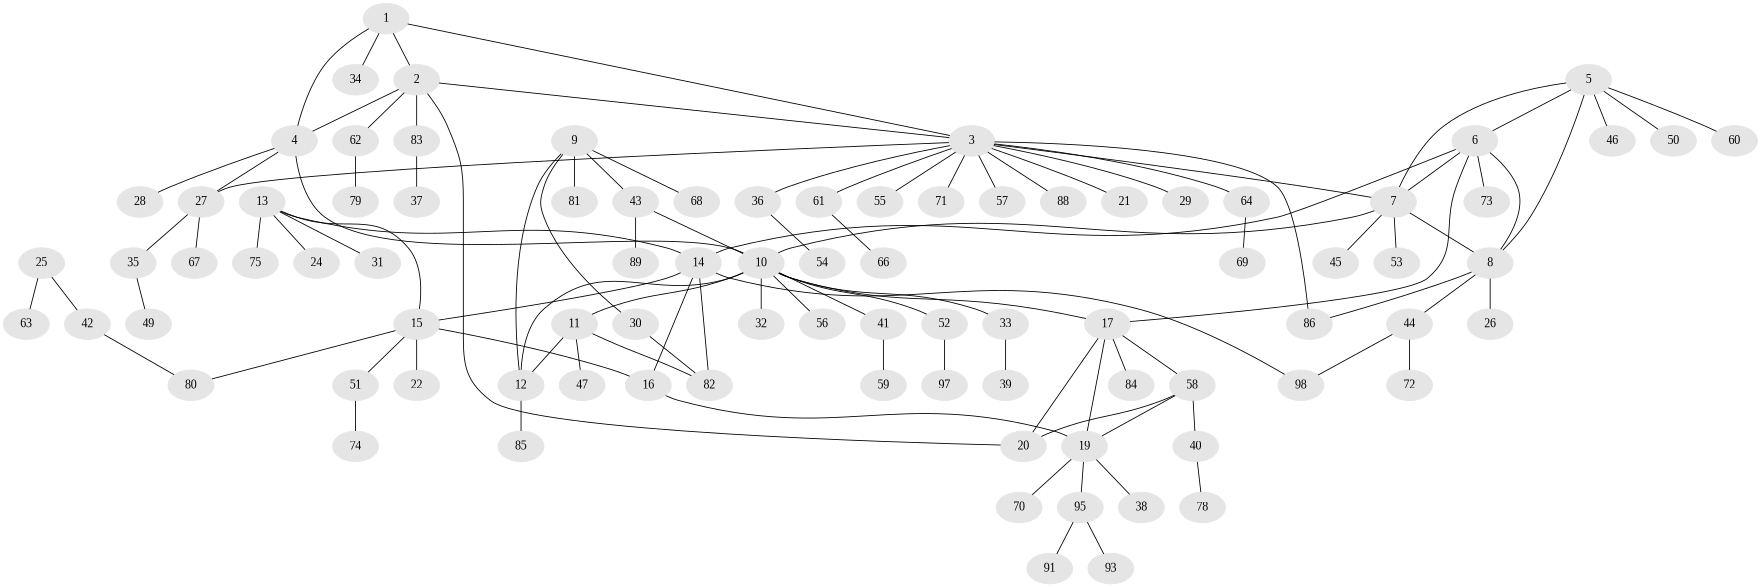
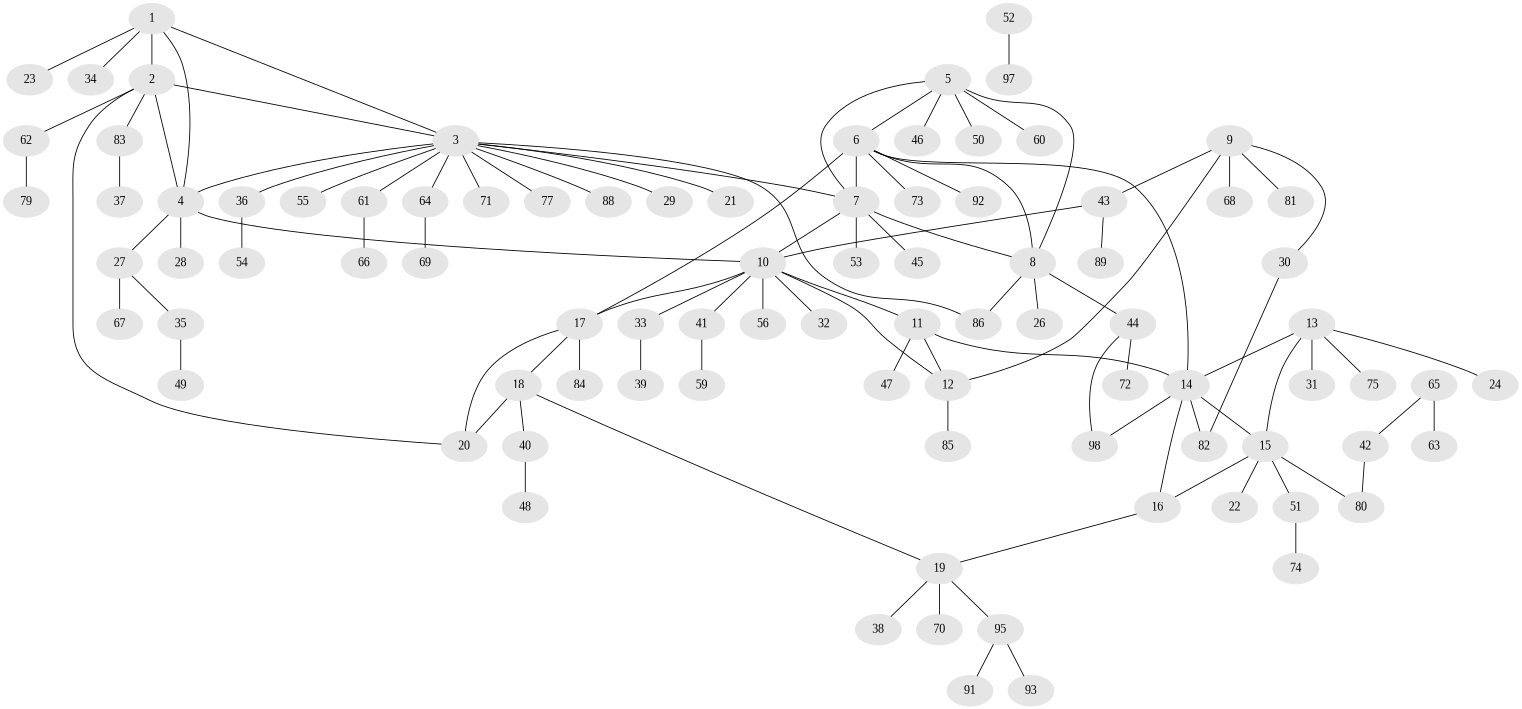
none -> (30, 80)
(583, 159) -> (314, 161)
none -> (978, 202)
(1002, 202) -> (547, 202)
(42, 263) -> (1434, 385)
(853, 294) -> none
(642, 355) -> (1058, 355)
(1096, 385) -> none
(1192, 385) -> (519, 385)
(1202, 507) -> (525, 507)
